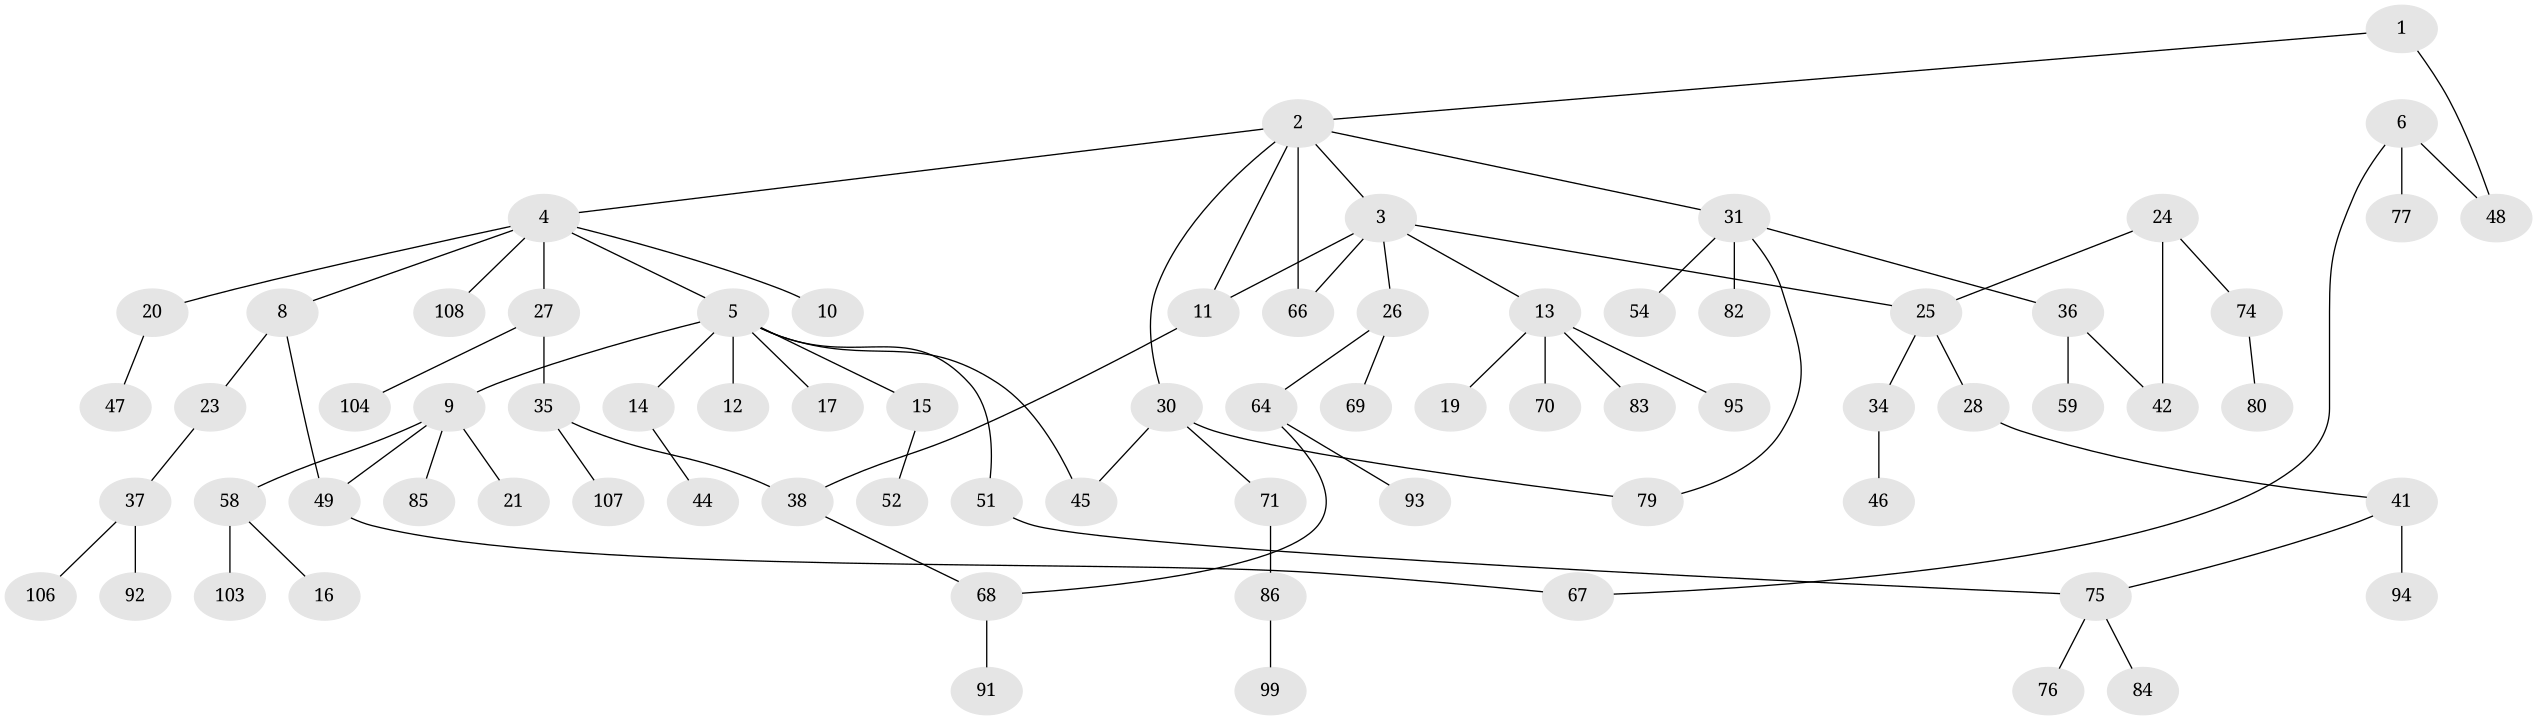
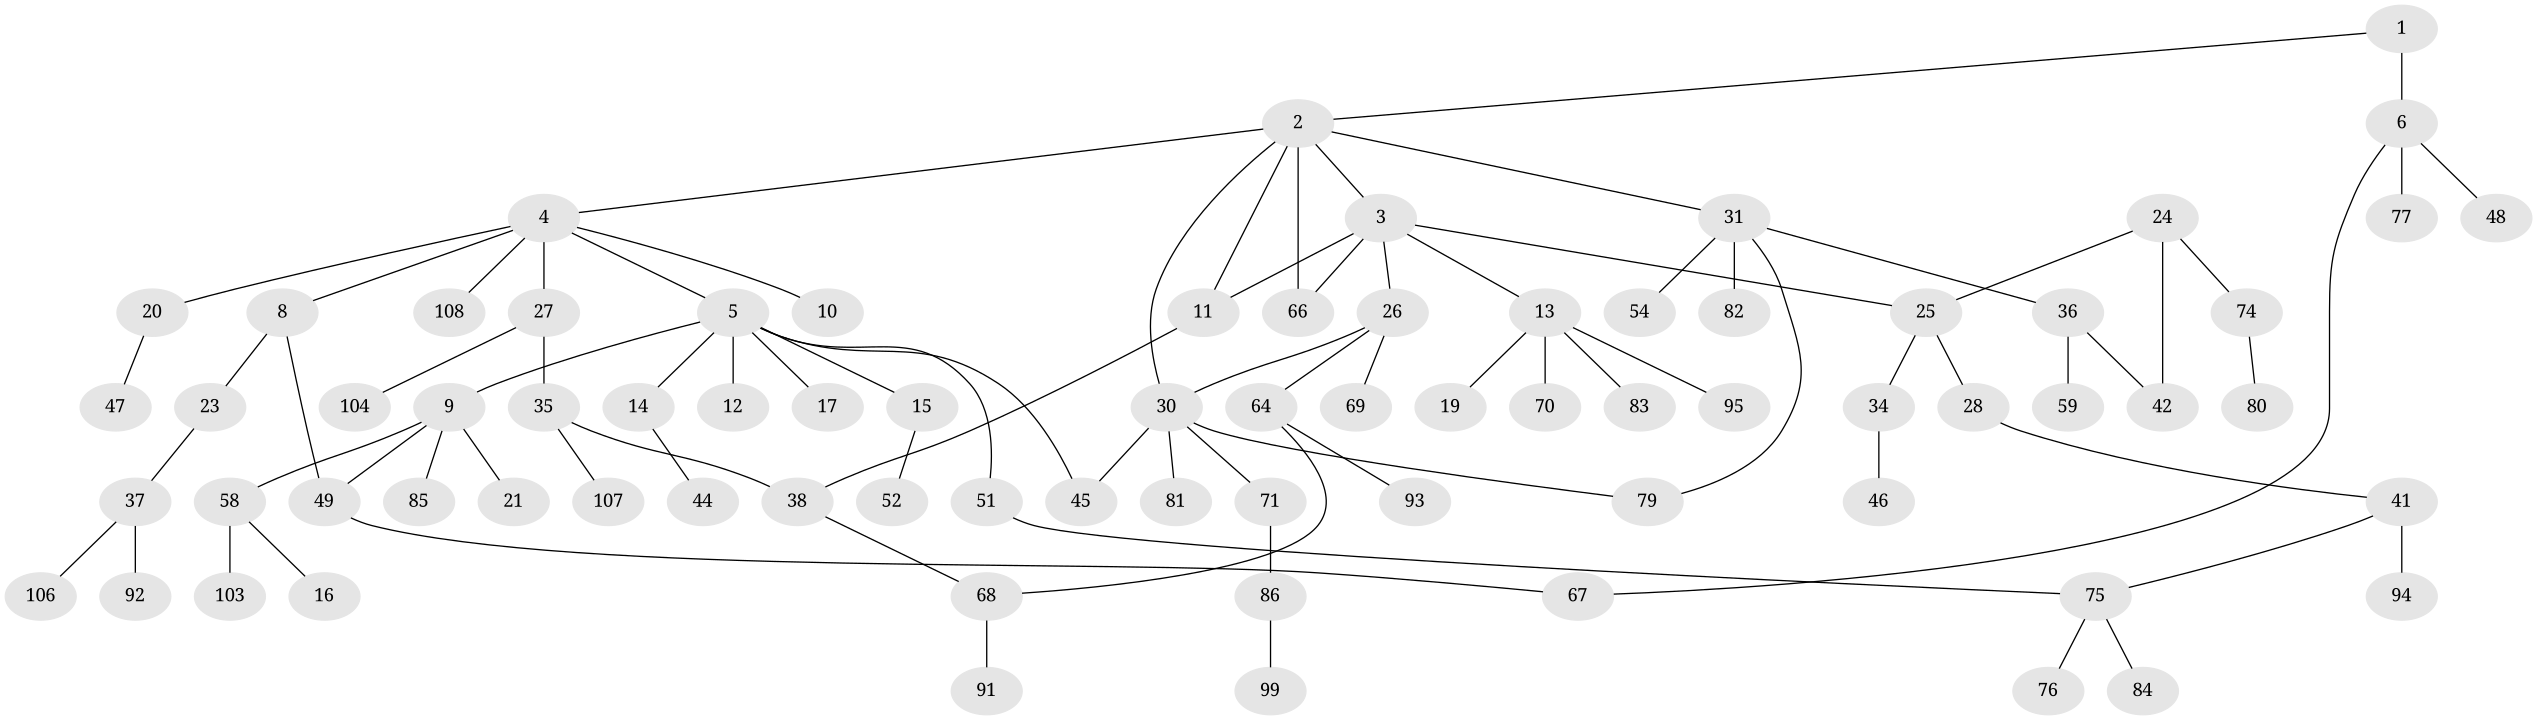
(2459, 120) -> (2402, 76)
none -> (1280, 360)
none -> (1176, 502)
